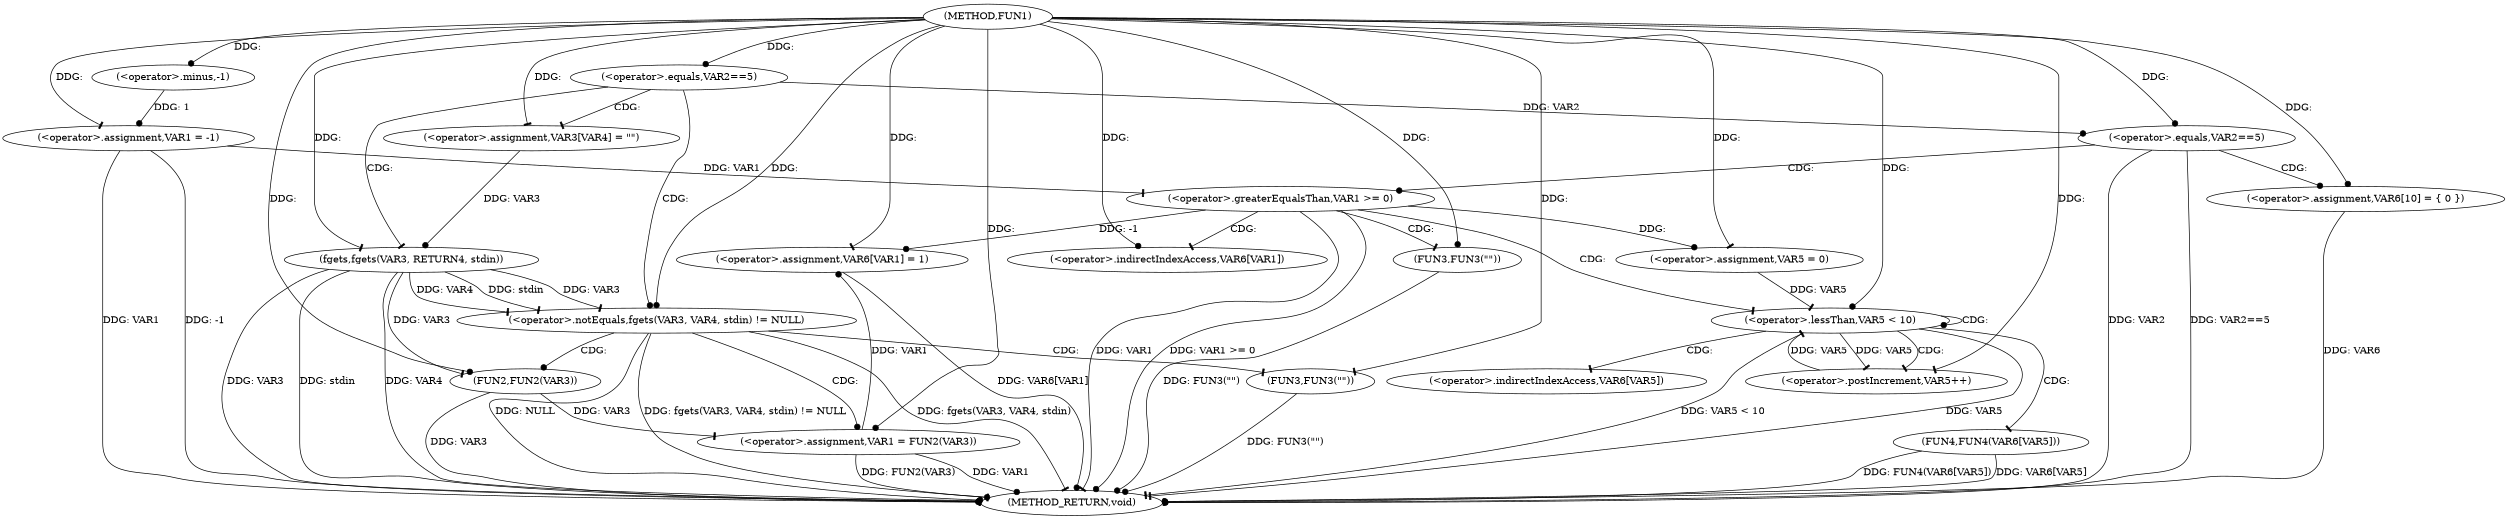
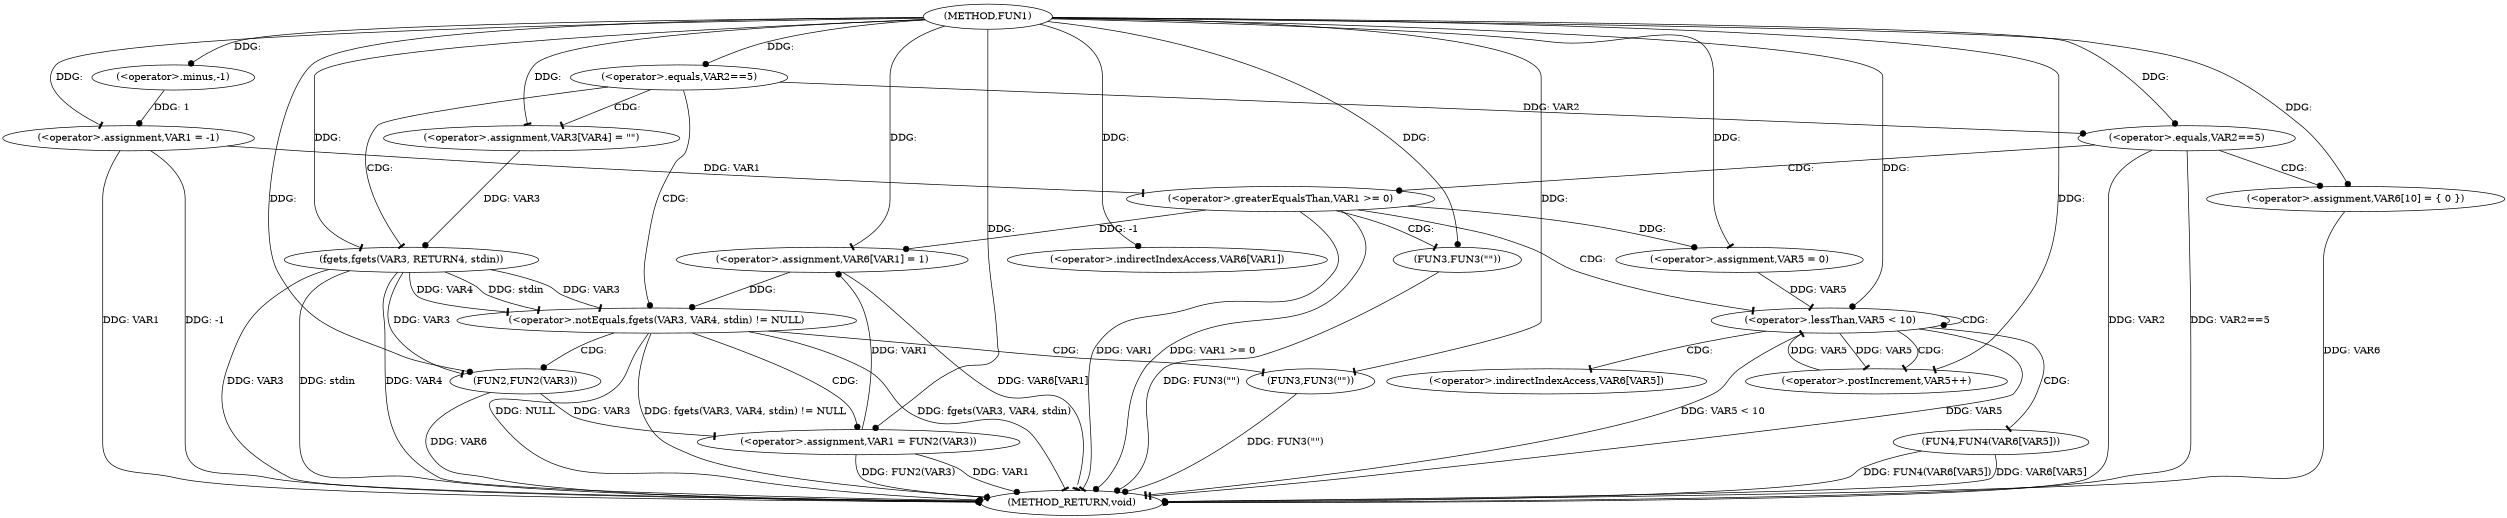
(783, 152) -> (742, 289)
(1226, 229) -> none
(981, 384) -> (981, 384)
(459, 442) -> (459, 442)
